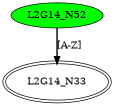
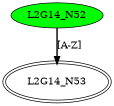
(57, 82) -> (57, 82)
